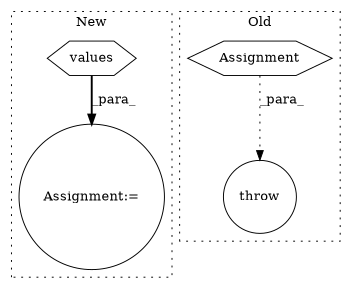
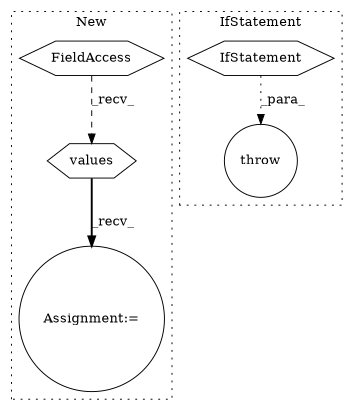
(260, 22) -> (261, 22)
none -> (92, 58)
(260, 58) -> (261, 58)
(114, 100) -> (113, 222)
